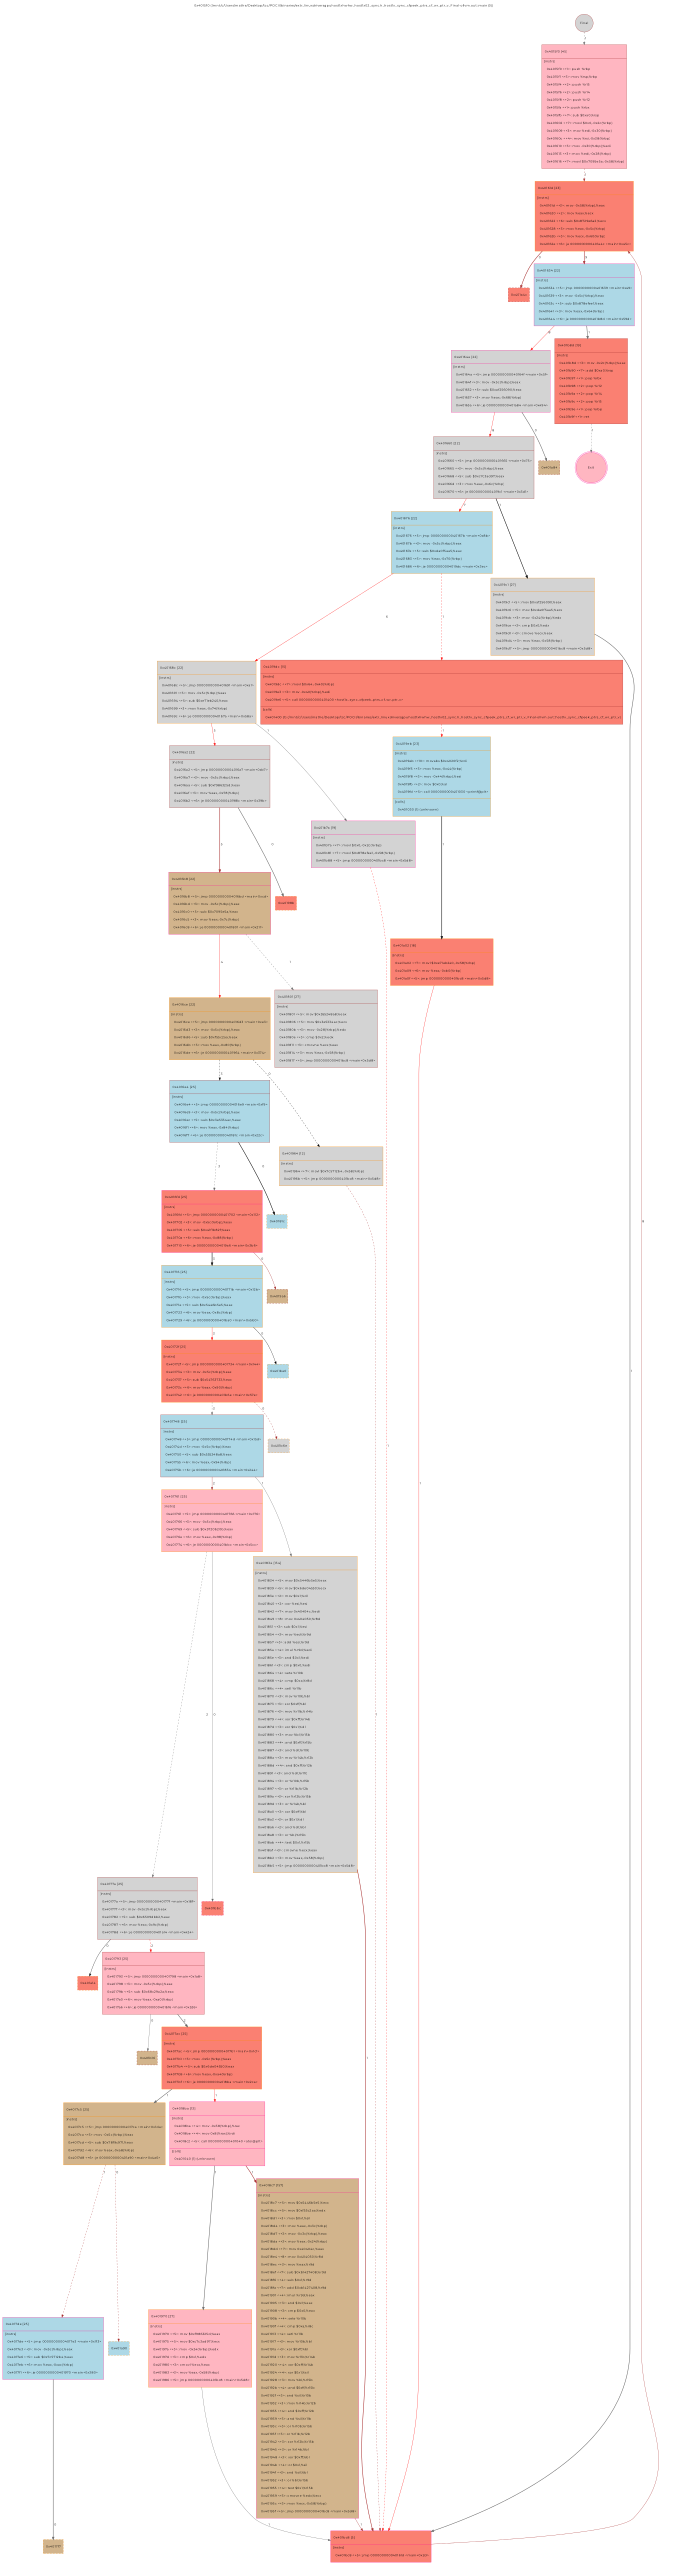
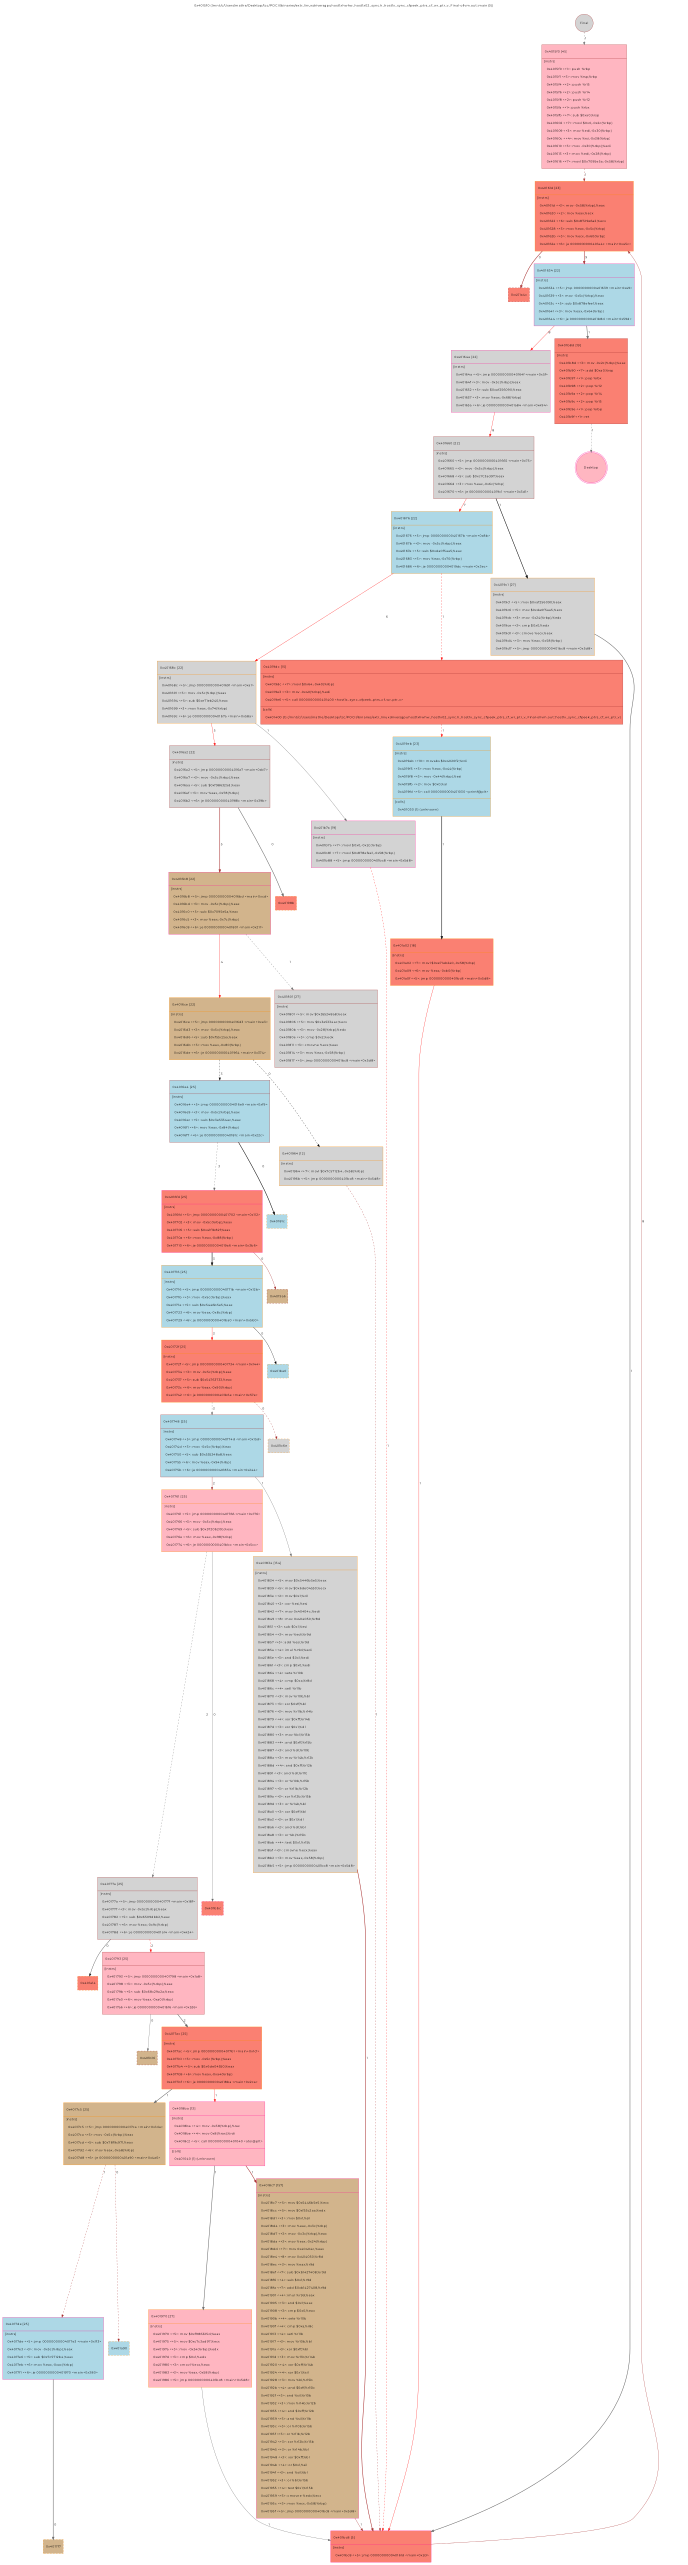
(549, 468) -> none
(591, 468) -> (591, 468)
